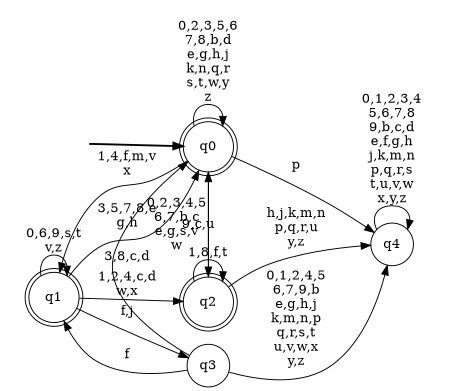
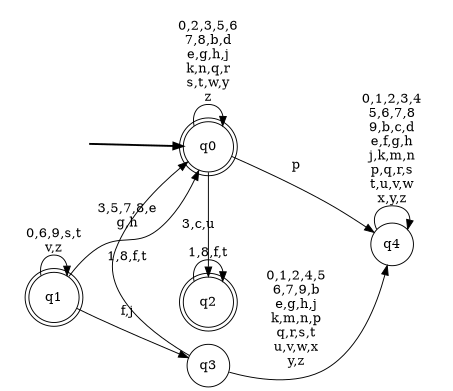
(107, 191) -> none
(198, 224) -> (198, 224)
(208, 229) -> none
(127, 257) -> (127, 257)
(292, 257) -> none
(131, 300) -> none
(120, 370) -> none
